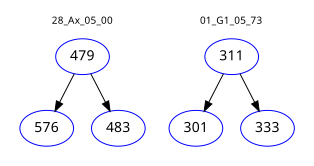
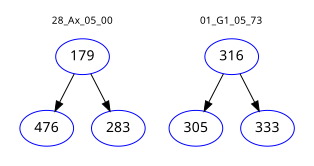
(83, 57) -> (83, 57)
(232, 57) -> (232, 57)
(47, 128) -> (47, 128)
(118, 128) -> (118, 128)
(196, 128) -> (196, 128)
